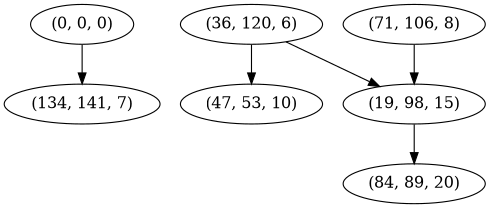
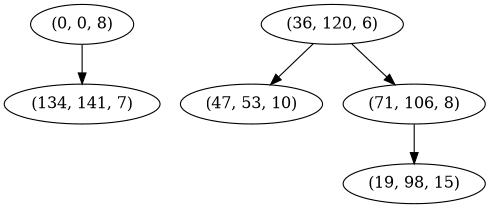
(82, 24) -> (82, 24)
(328, 62) -> (369, 60)
(414, 184) -> none
